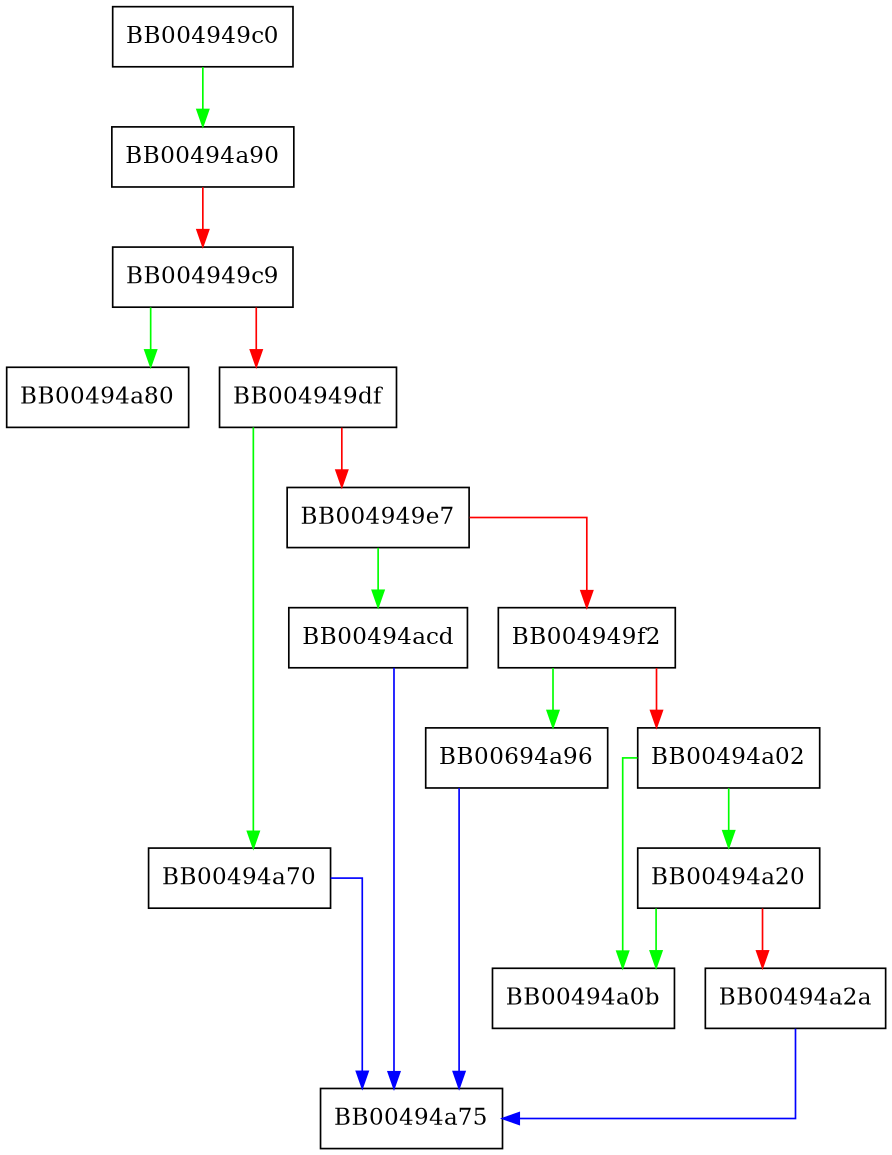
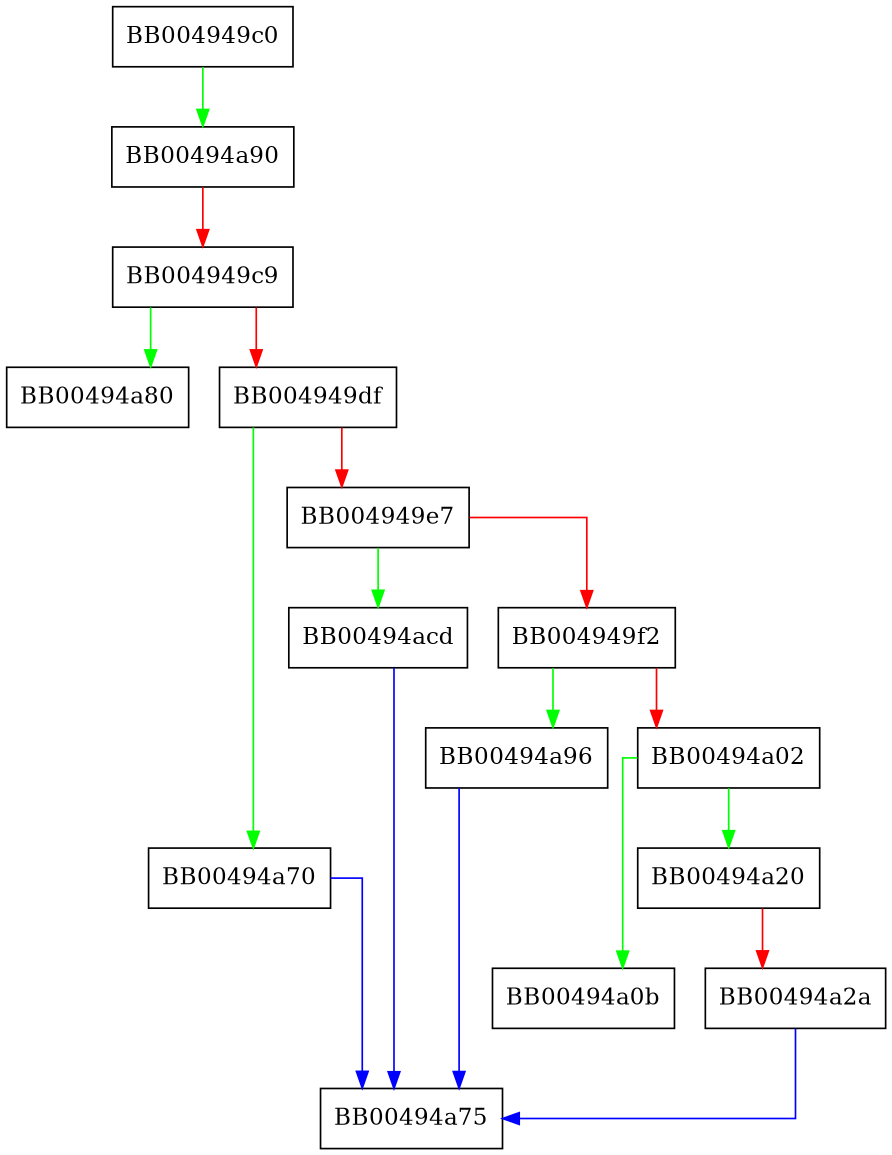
(517, 758) -> (517, 758)
(656, 930) -> none
